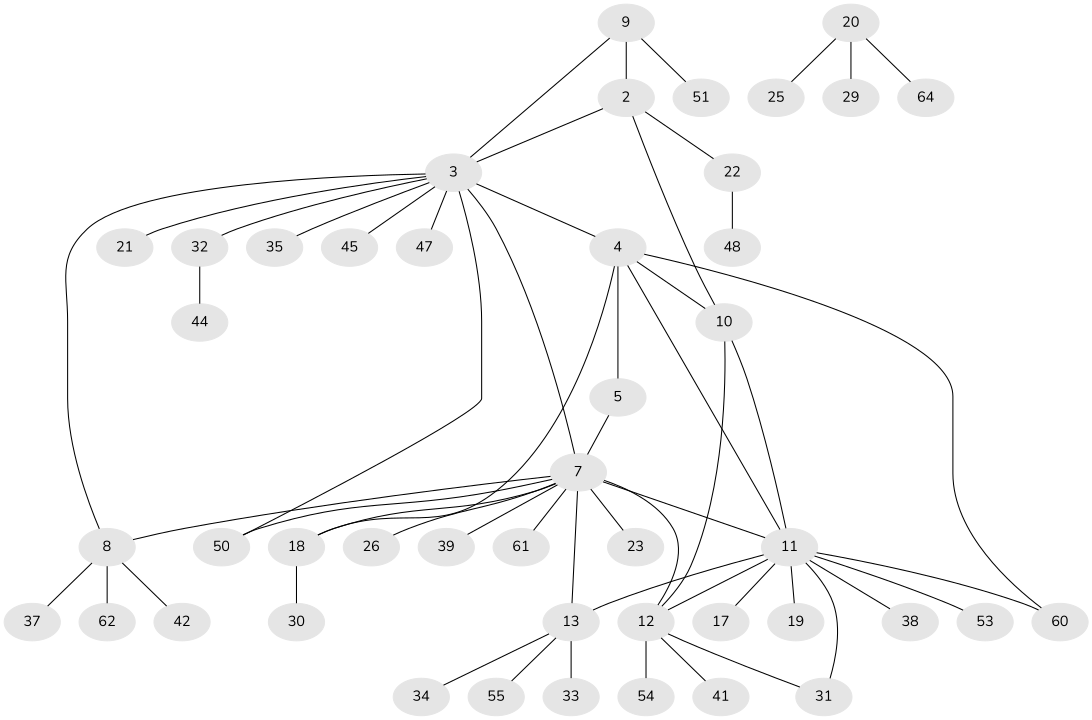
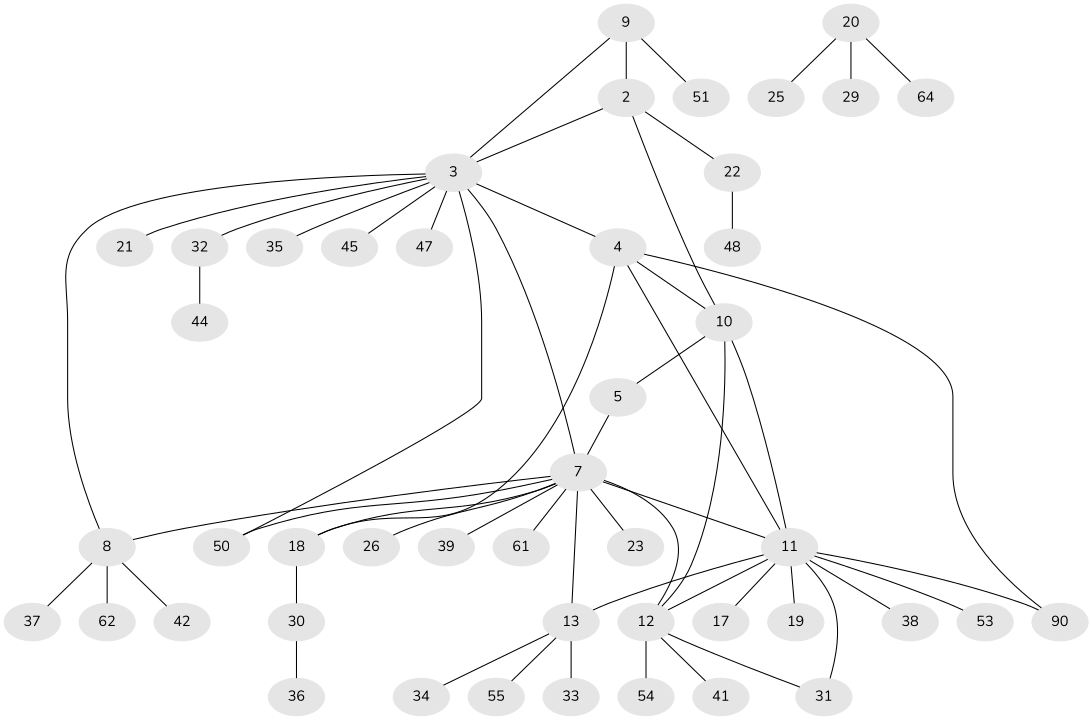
(618, 322) -> (671, 360)
(1060, 622) -> (1060, 622)
none -> (296, 697)
